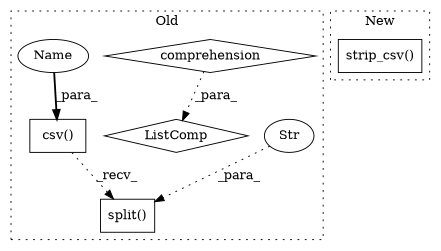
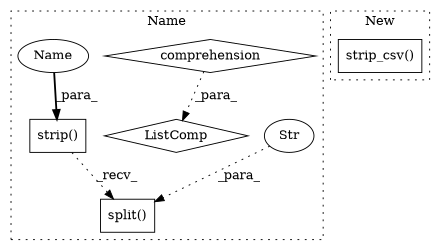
(167, 22) -> (167, 22)
(58, 136) -> (58, 136)
